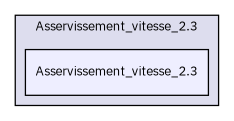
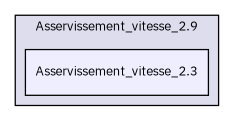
(117, 27) -> (117, 27)
